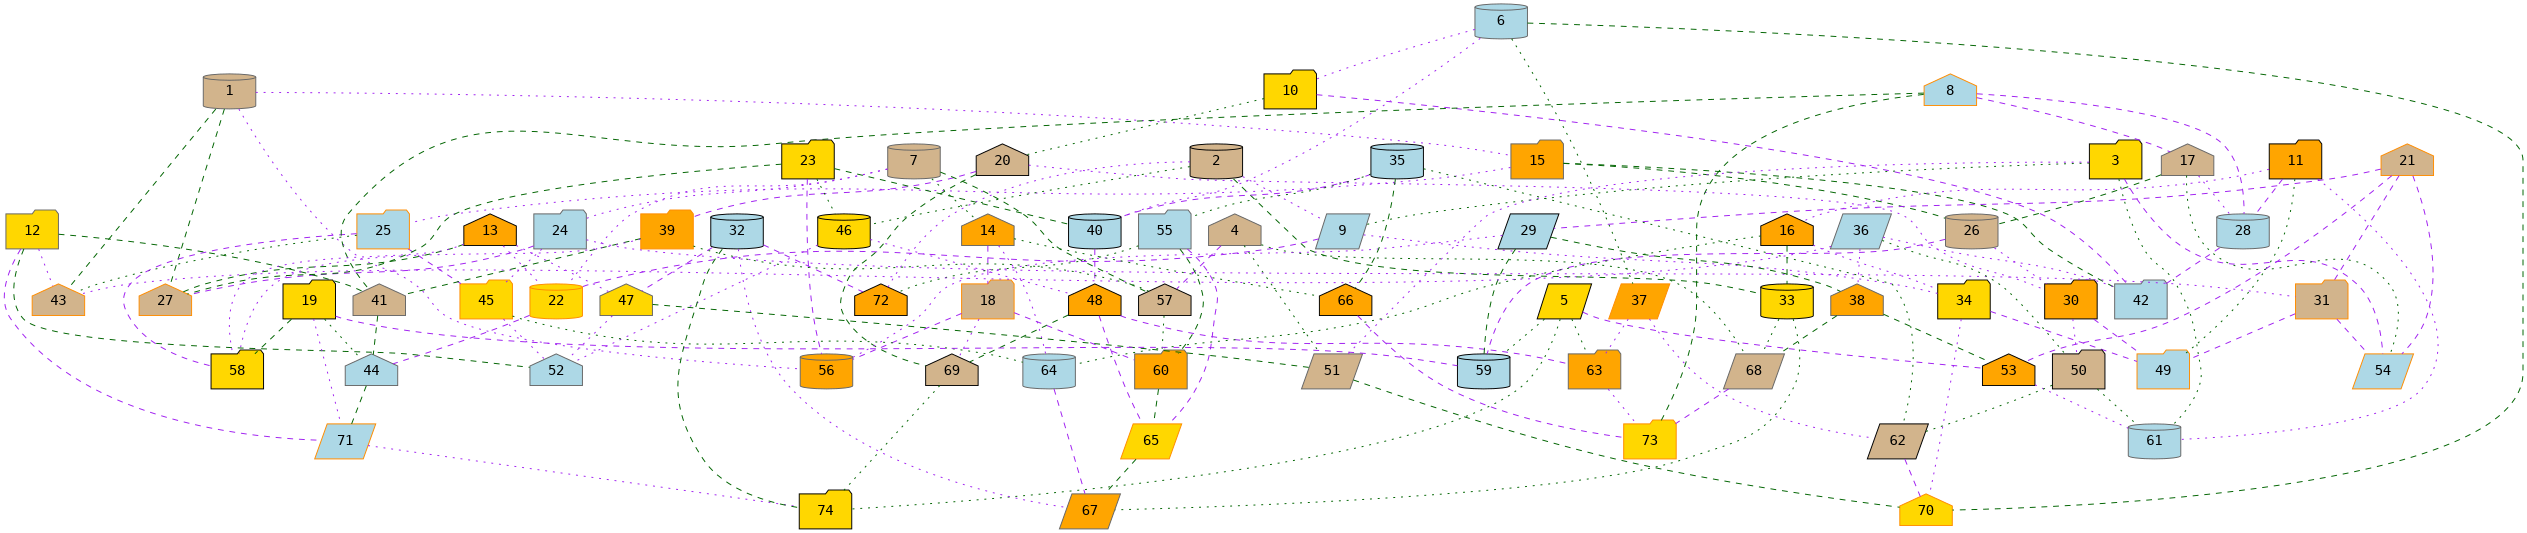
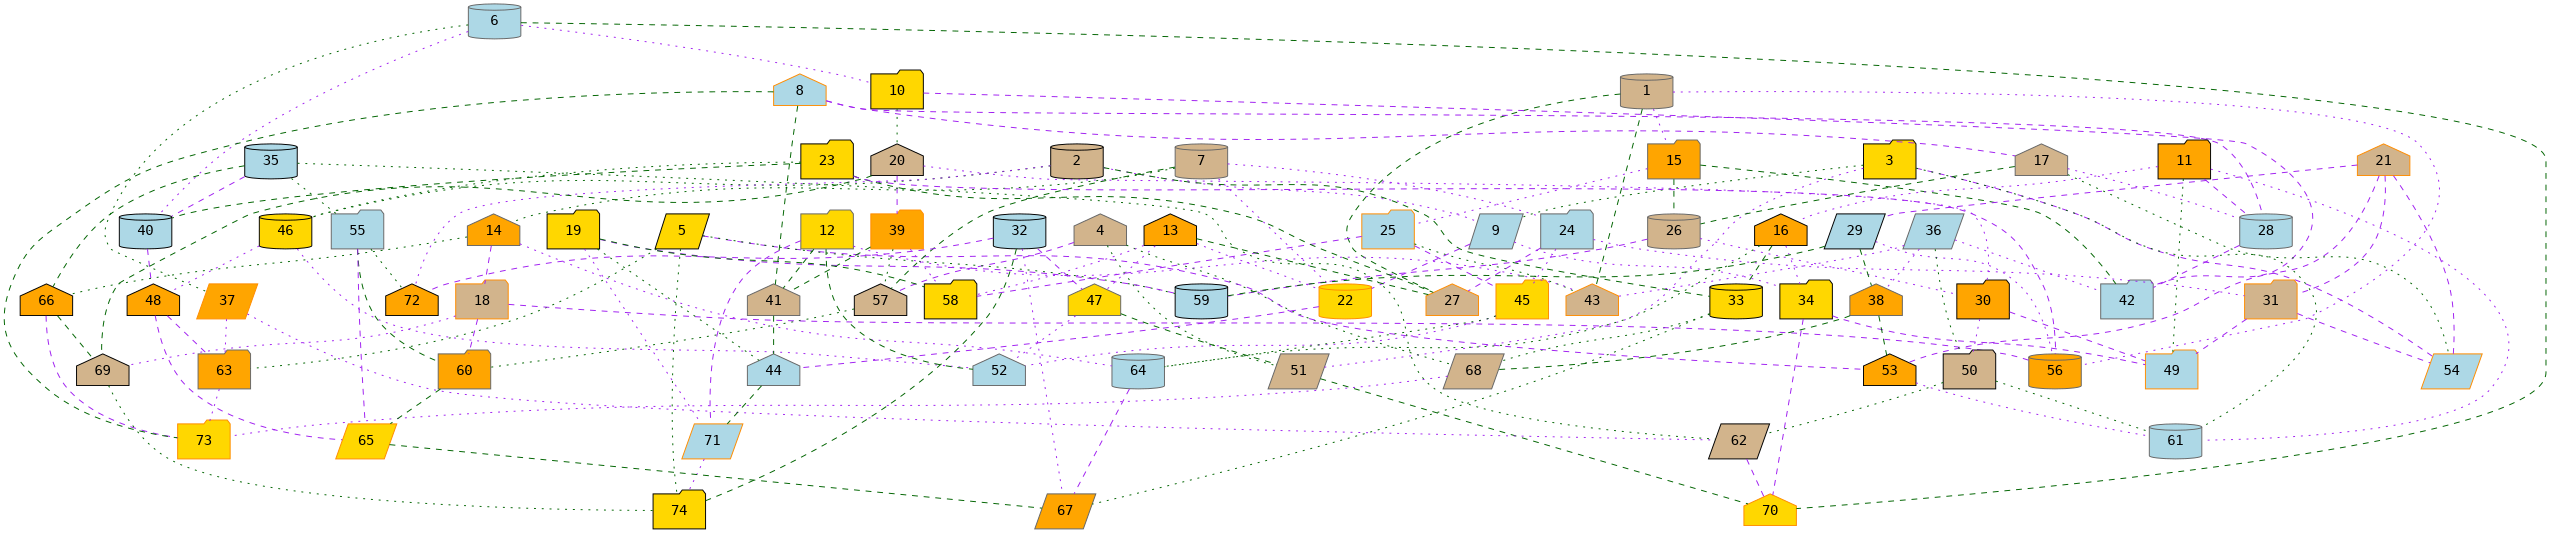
(1012, 342) -> (75, 337)
(1702, 406) -> (839, 405)
(1946, 407) -> (1788, 407)
